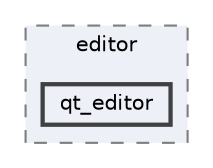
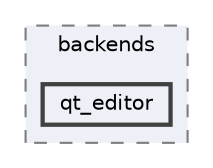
(107, 46) -> (107, 46)
